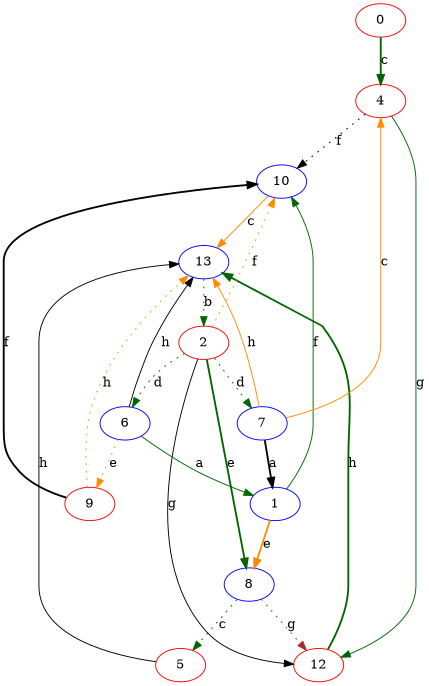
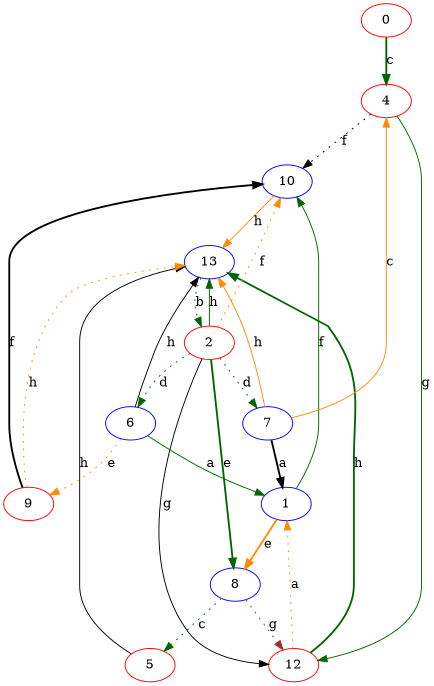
(251, 222) -> (258, 222)
none -> (209, 307)
none -> (290, 589)
